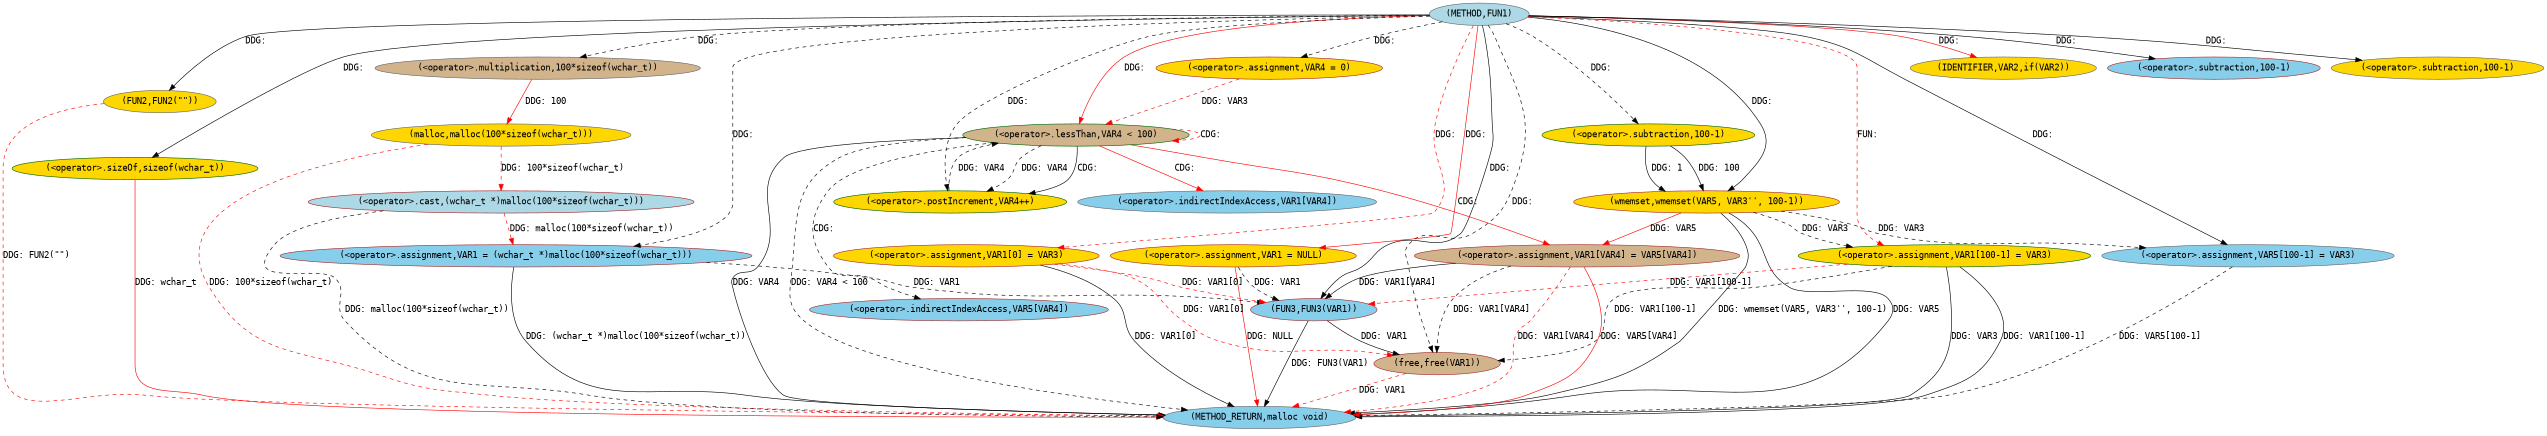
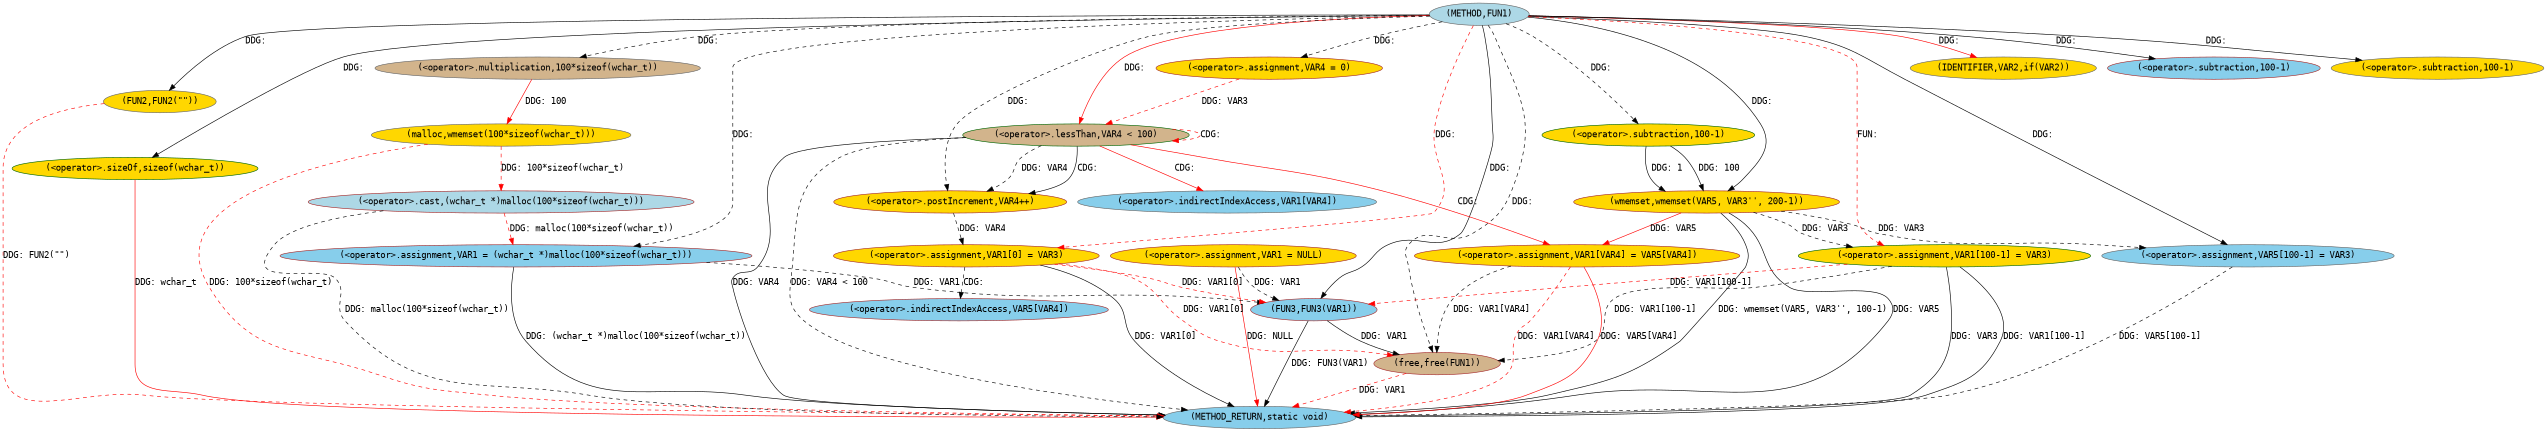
(501, 135) -> (501, 135)
(959, 157) -> (957, 226)
(828, 192) -> (963, 280)
(1457, 192) -> none
(950, 202) -> (950, 202)
(1707, 202) -> (1707, 202)
(1577, 256) -> (1577, 256)
(1391, 271) -> none
(1437, 364) -> (1437, 364)
(1259, 418) -> (1259, 418)
